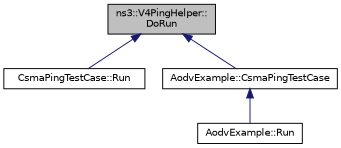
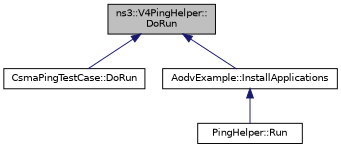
(74, 79) -> (74, 79)
(250, 79) -> (250, 79)
(250, 133) -> (250, 133)
